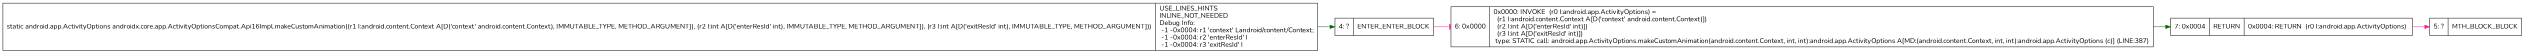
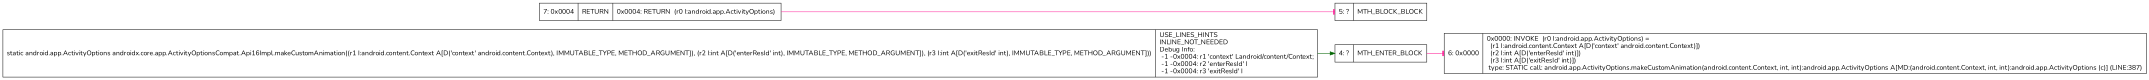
(1393, 27) -> (1390, 53)
(2159, 27) -> none
(2419, 27) -> (1057, 12)
